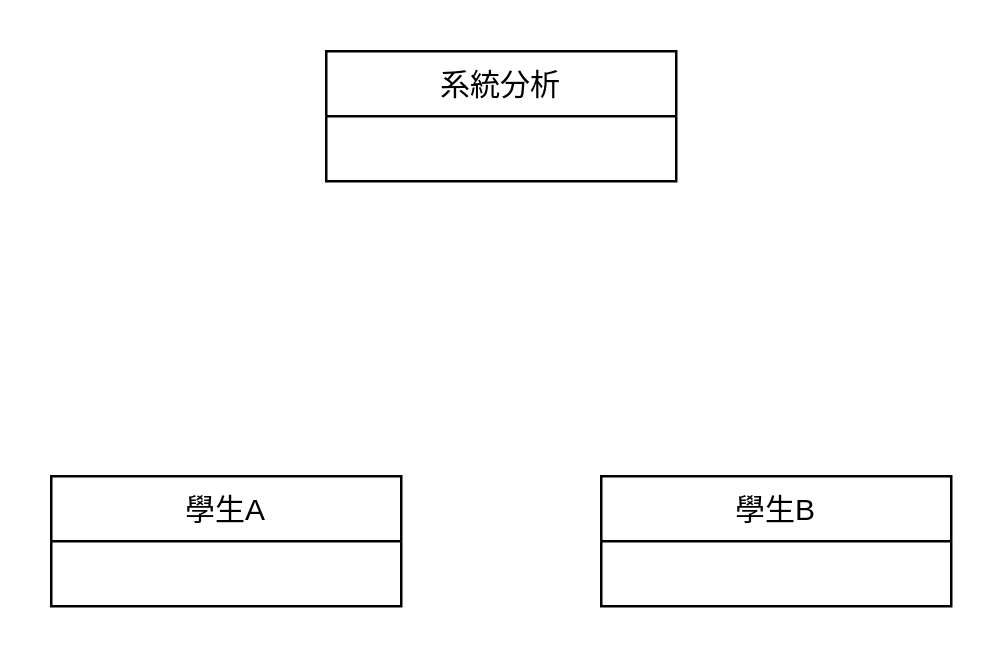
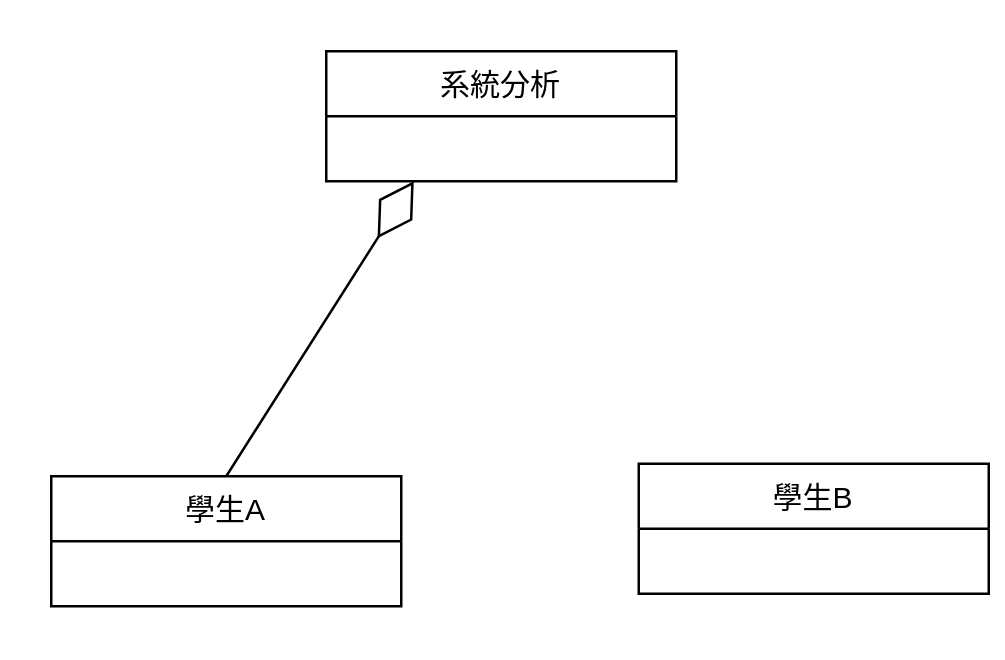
none -> (304, 354)
(776, 541) -> (814, 529)
